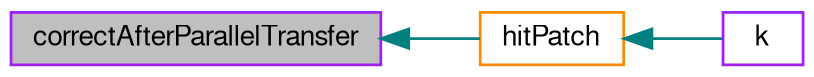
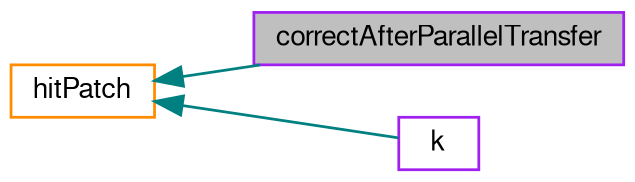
(445, 39) -> (221, 71)
